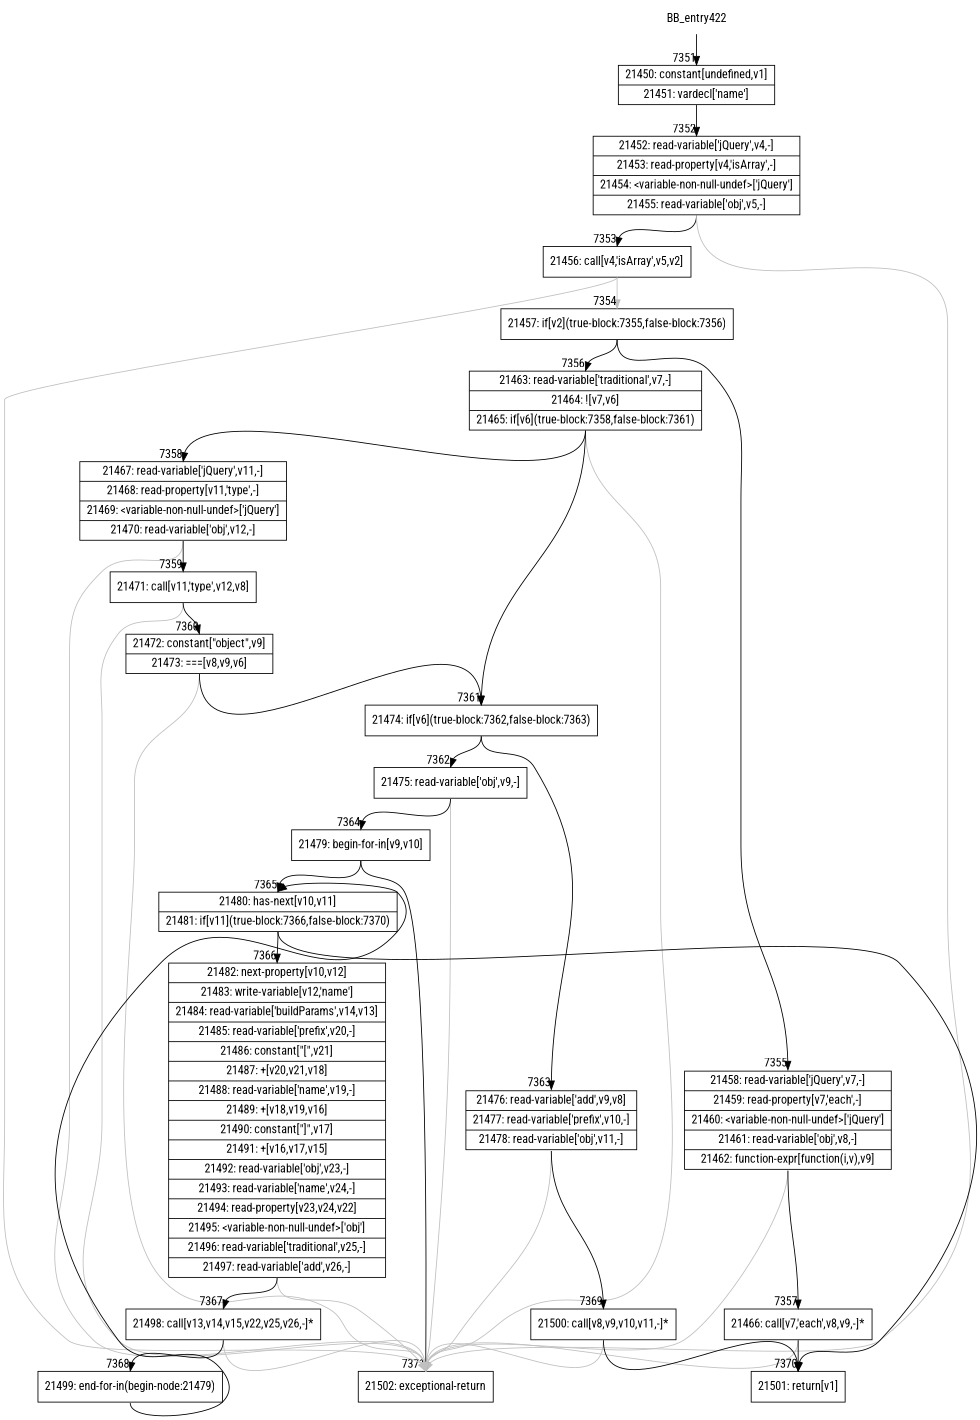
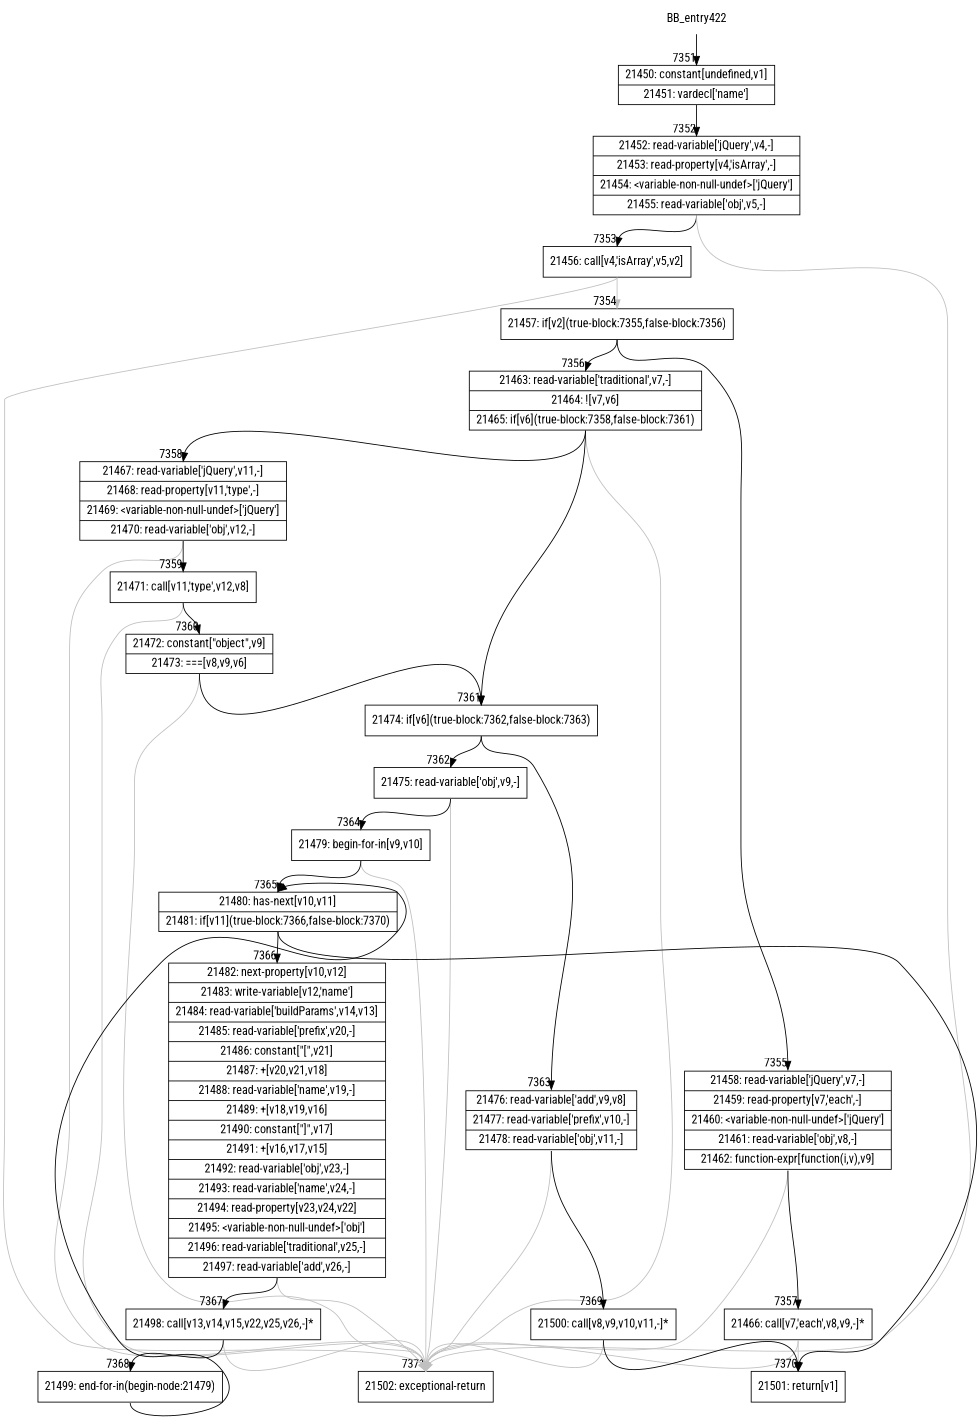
(424, 1098) -> (424, 1098)
(798, 1351) -> (798, 1351)
